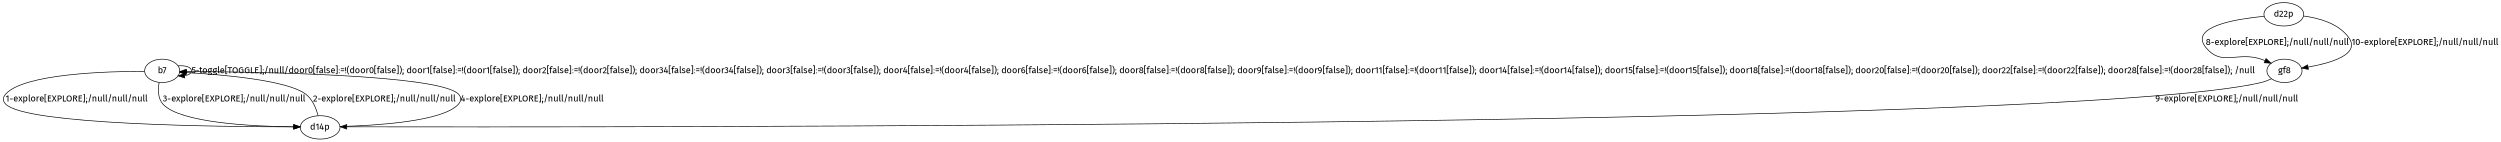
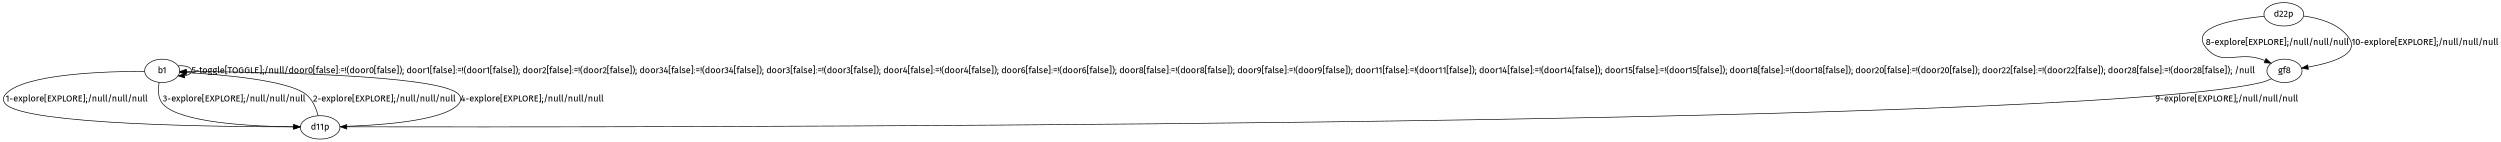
(162, 71) -> (162, 71)
(320, 127) -> (320, 127)
